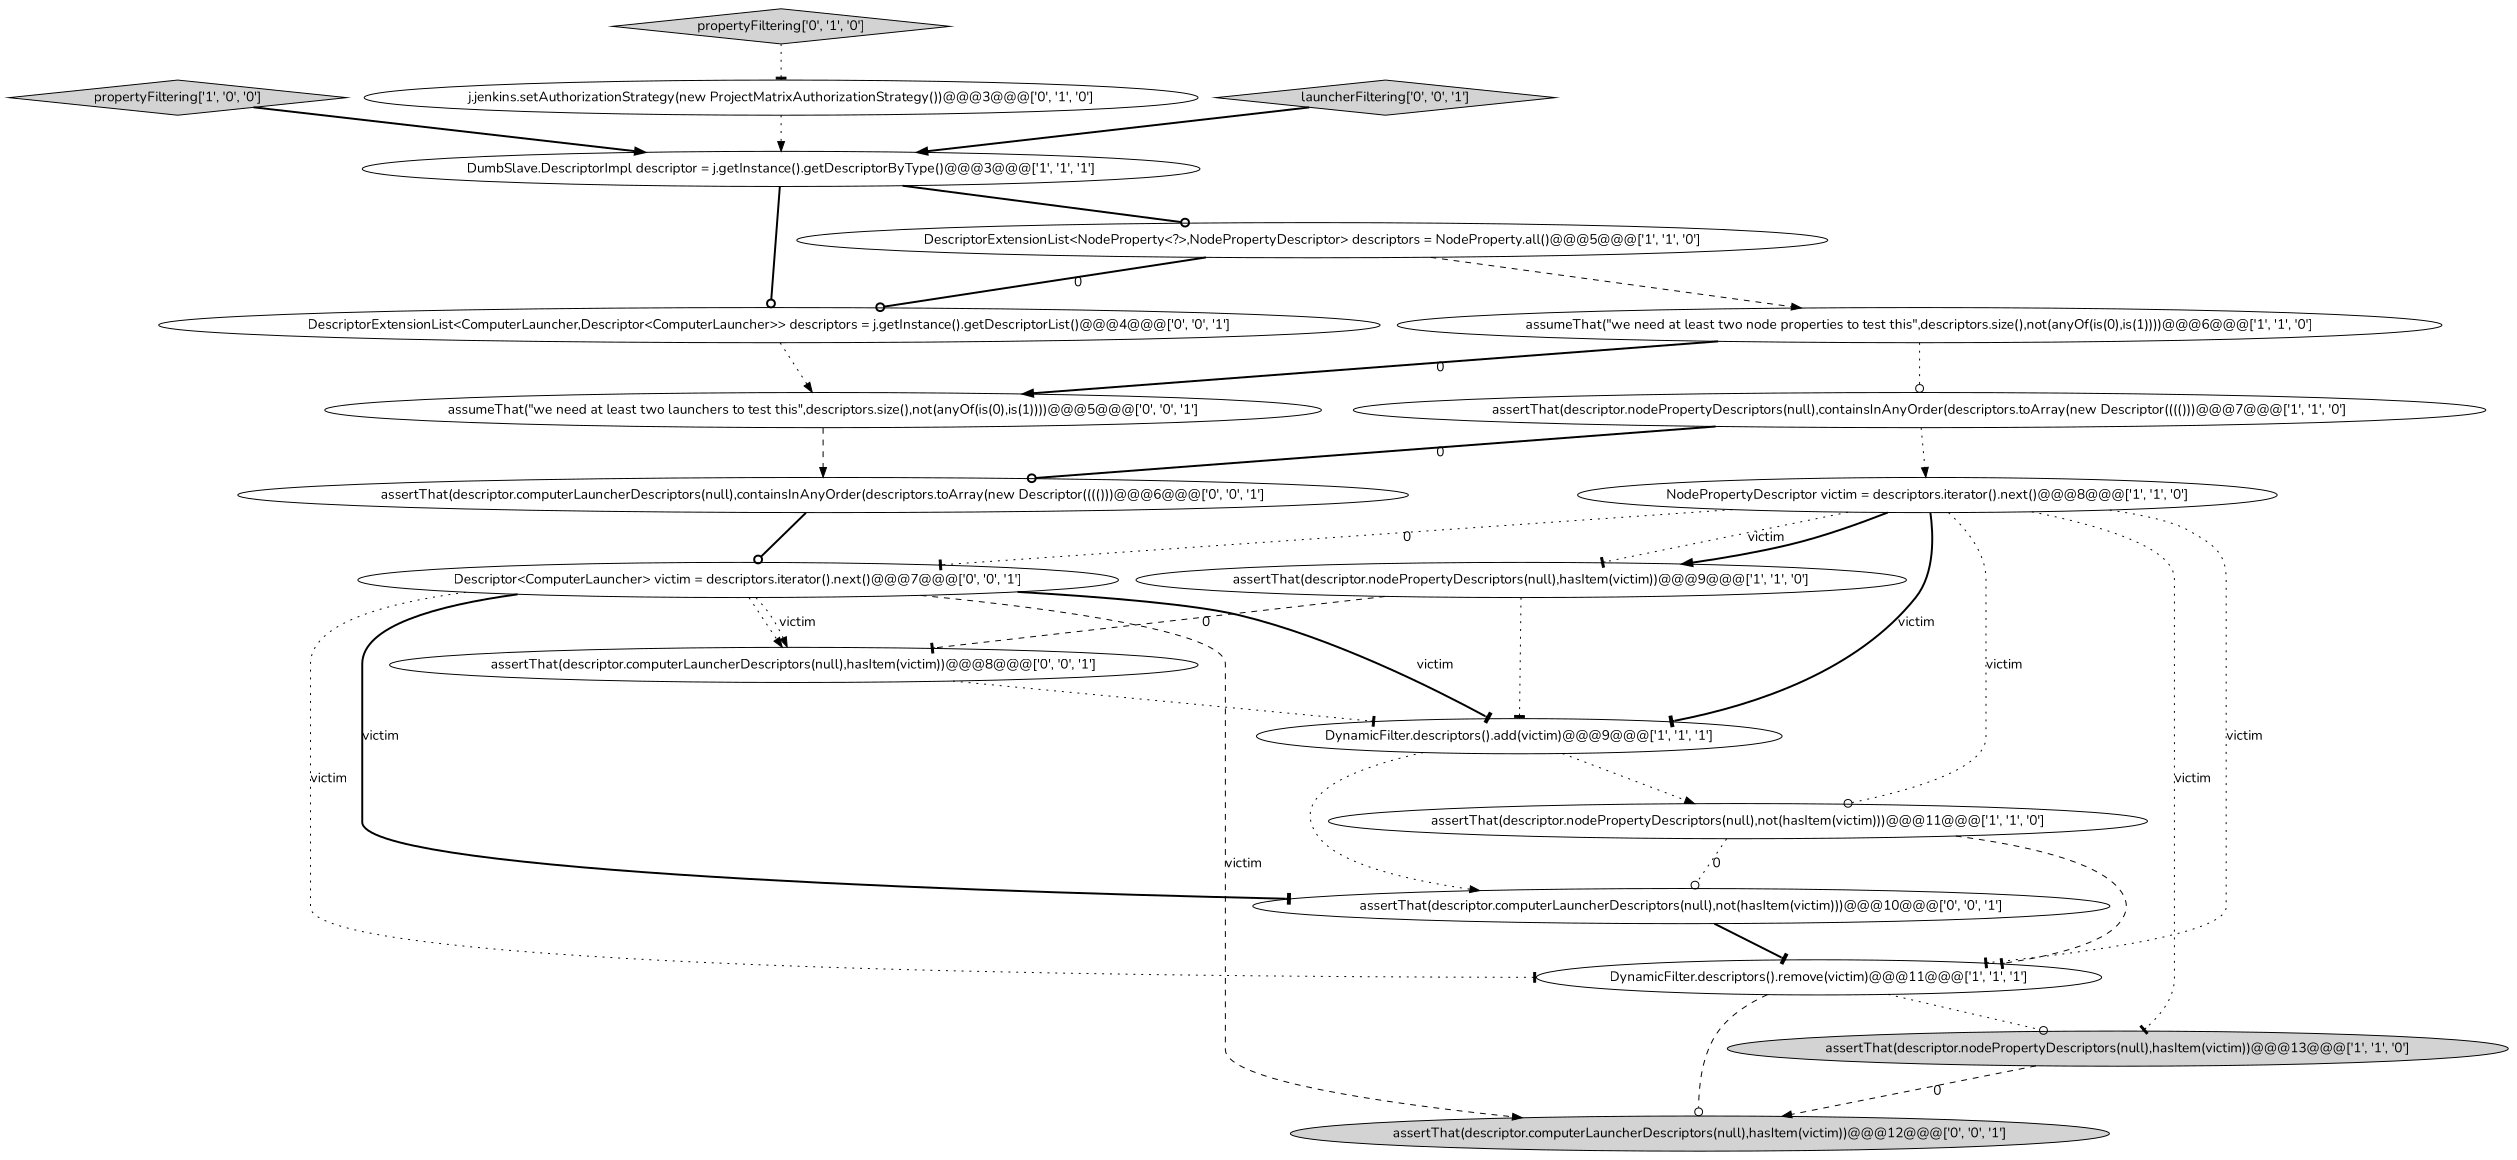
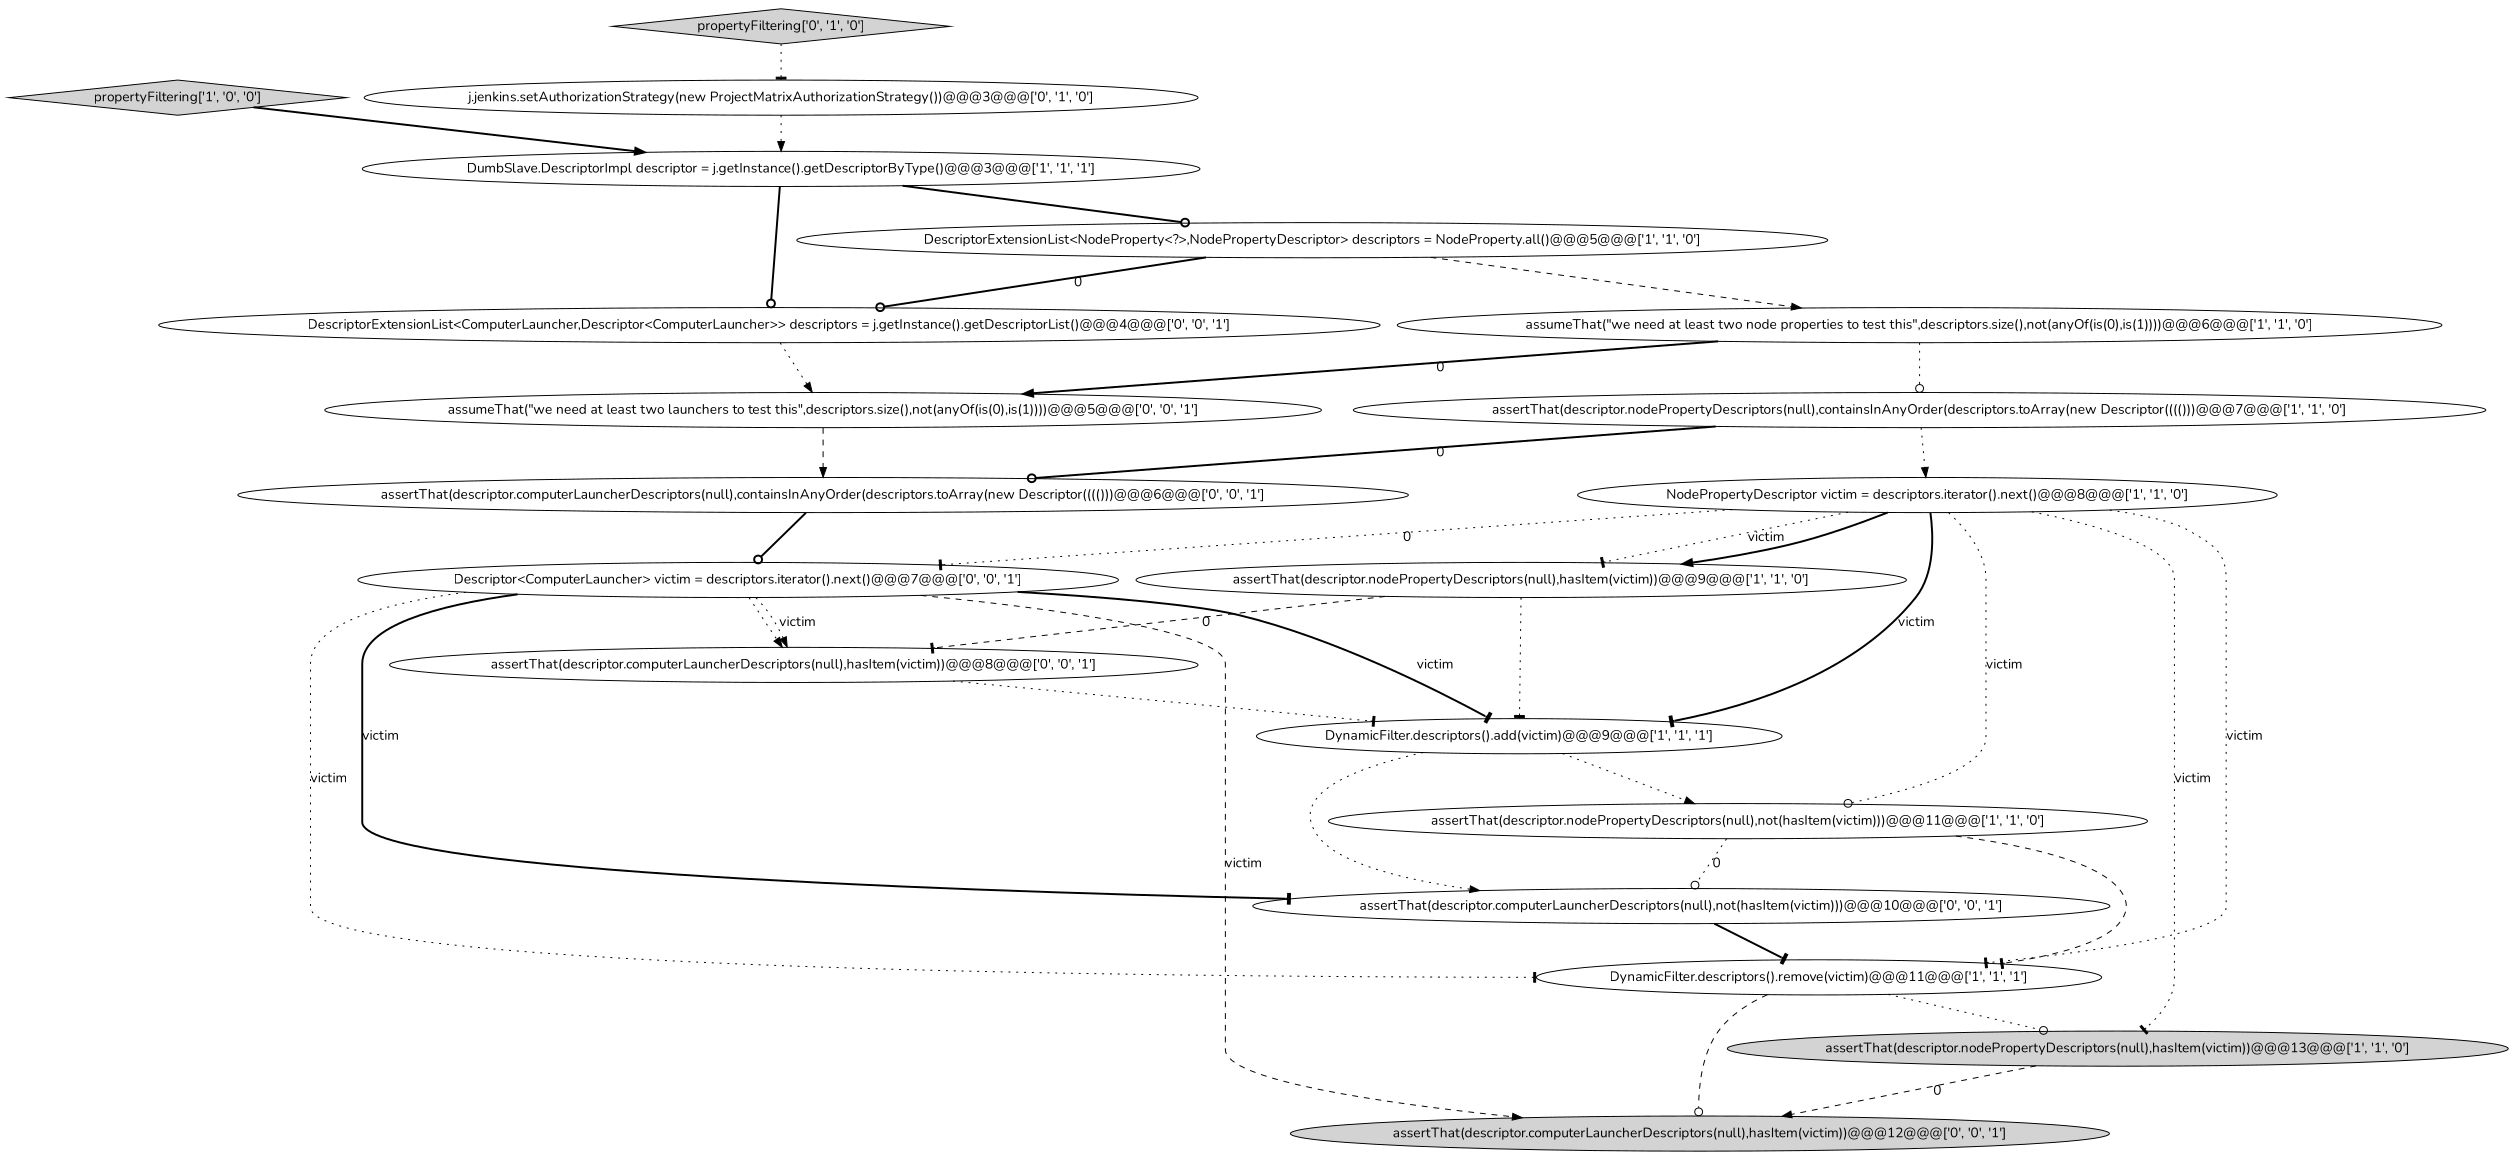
(1385, 98) -> none
